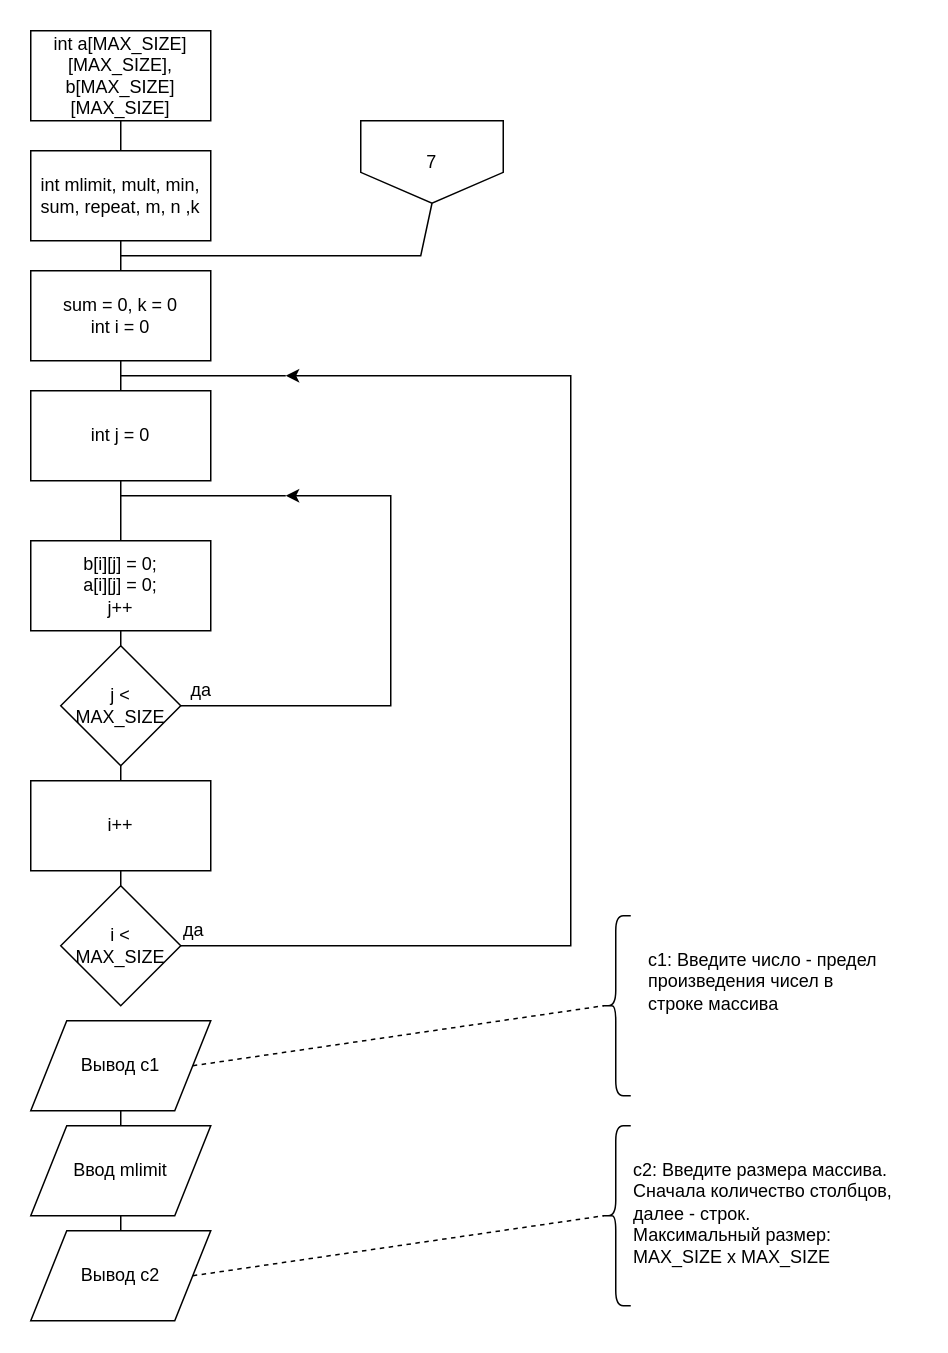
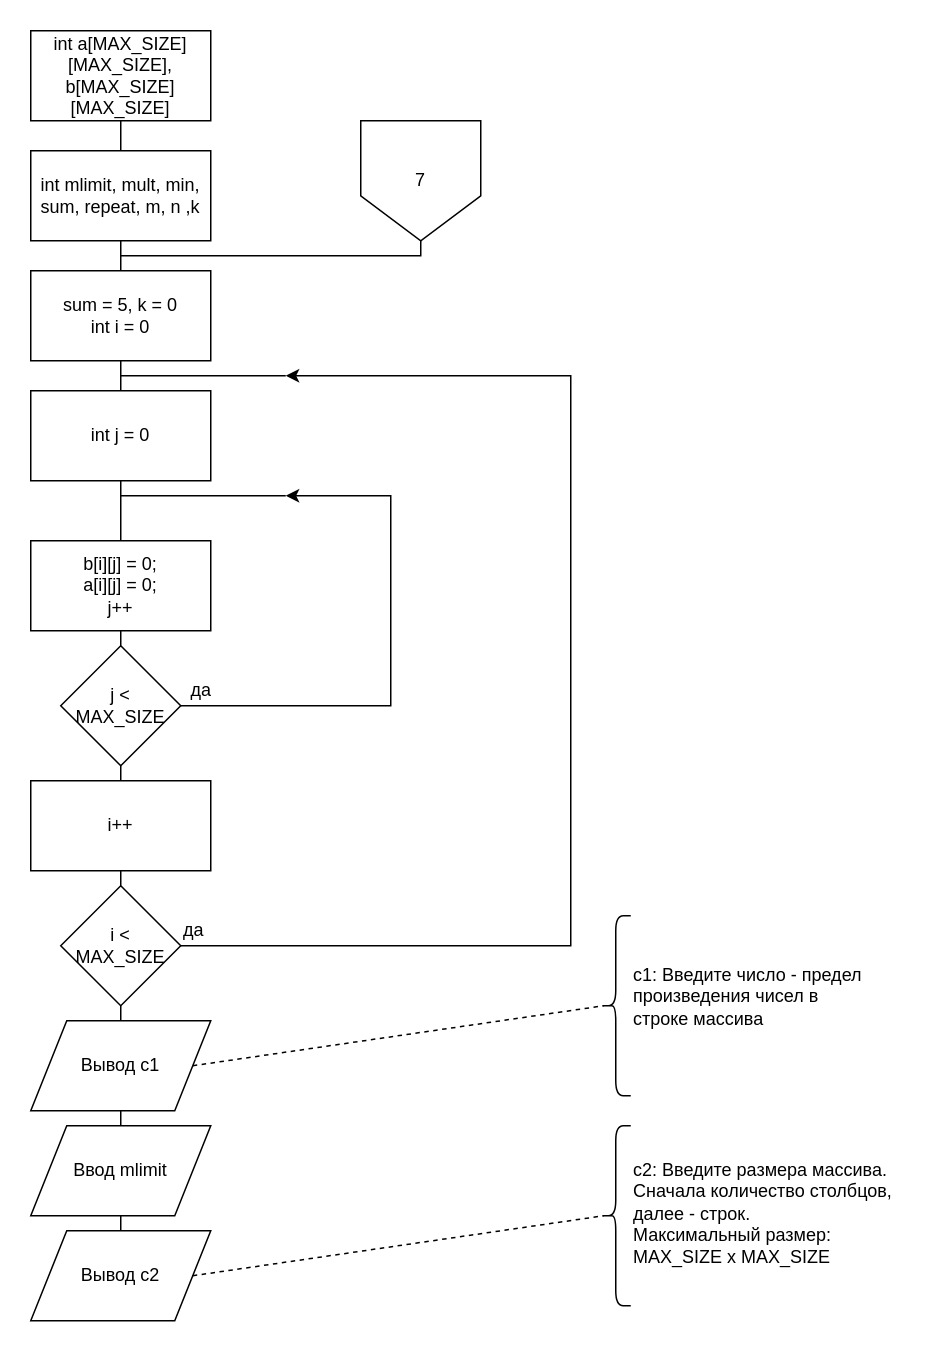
(432, 162) -> (421, 181)
(121, 316) -> (121, 316)
(773, 976) -> (758, 991)
none -> (121, 1014)
